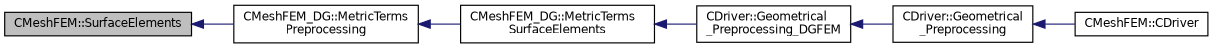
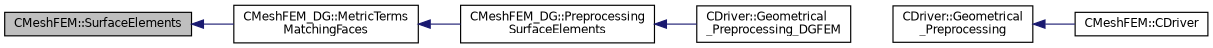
(326, 24) -> (326, 24)
(558, 24) -> (558, 24)
(878, 24) -> none
